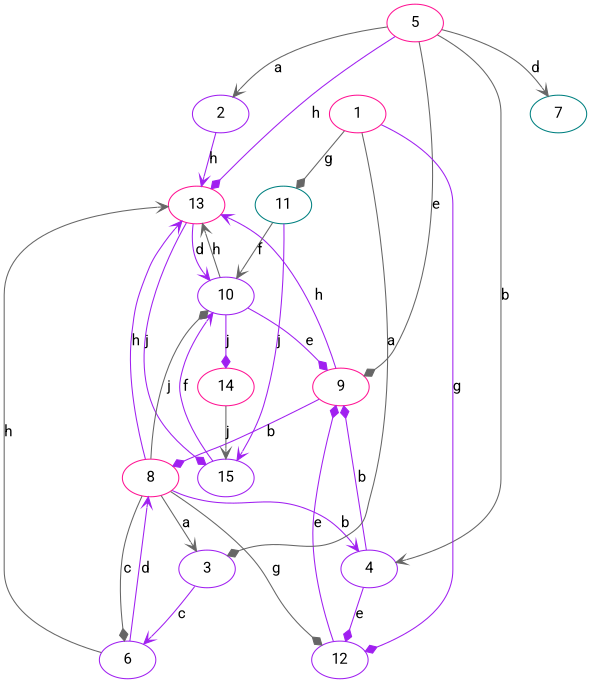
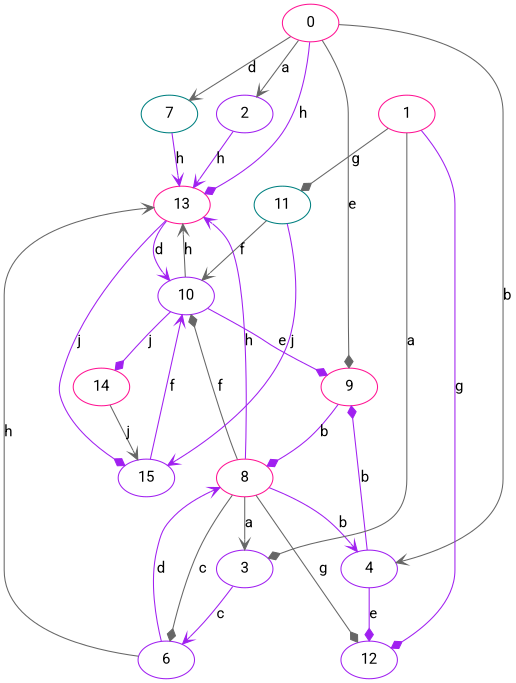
(415, 23) -> (311, 23)
(298, 283) -> (175, 154)
(169, 387) -> (220, 387)
(313, 530) -> none
